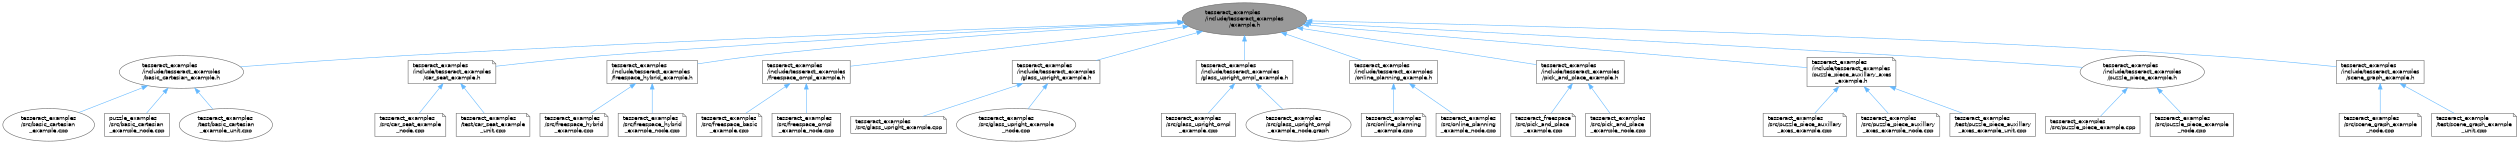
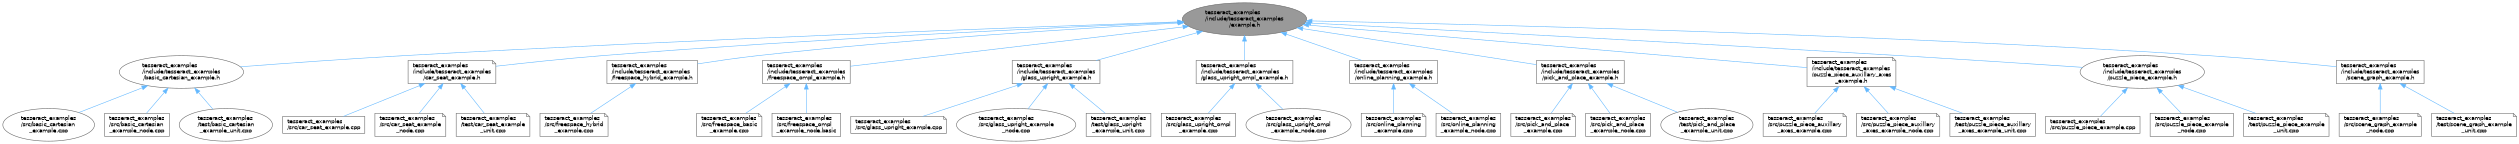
(137, 125) -> (137, 125)
none -> (324, 125)
(652, 125) -> none
(806, 125) -> (806, 125)
none -> (1119, 125)
(1299, 125) -> (1299, 125)
(1543, 125) -> (1543, 125)
none -> (1707, 125)
none -> (2286, 125)
(2474, 125) -> (2474, 125)
